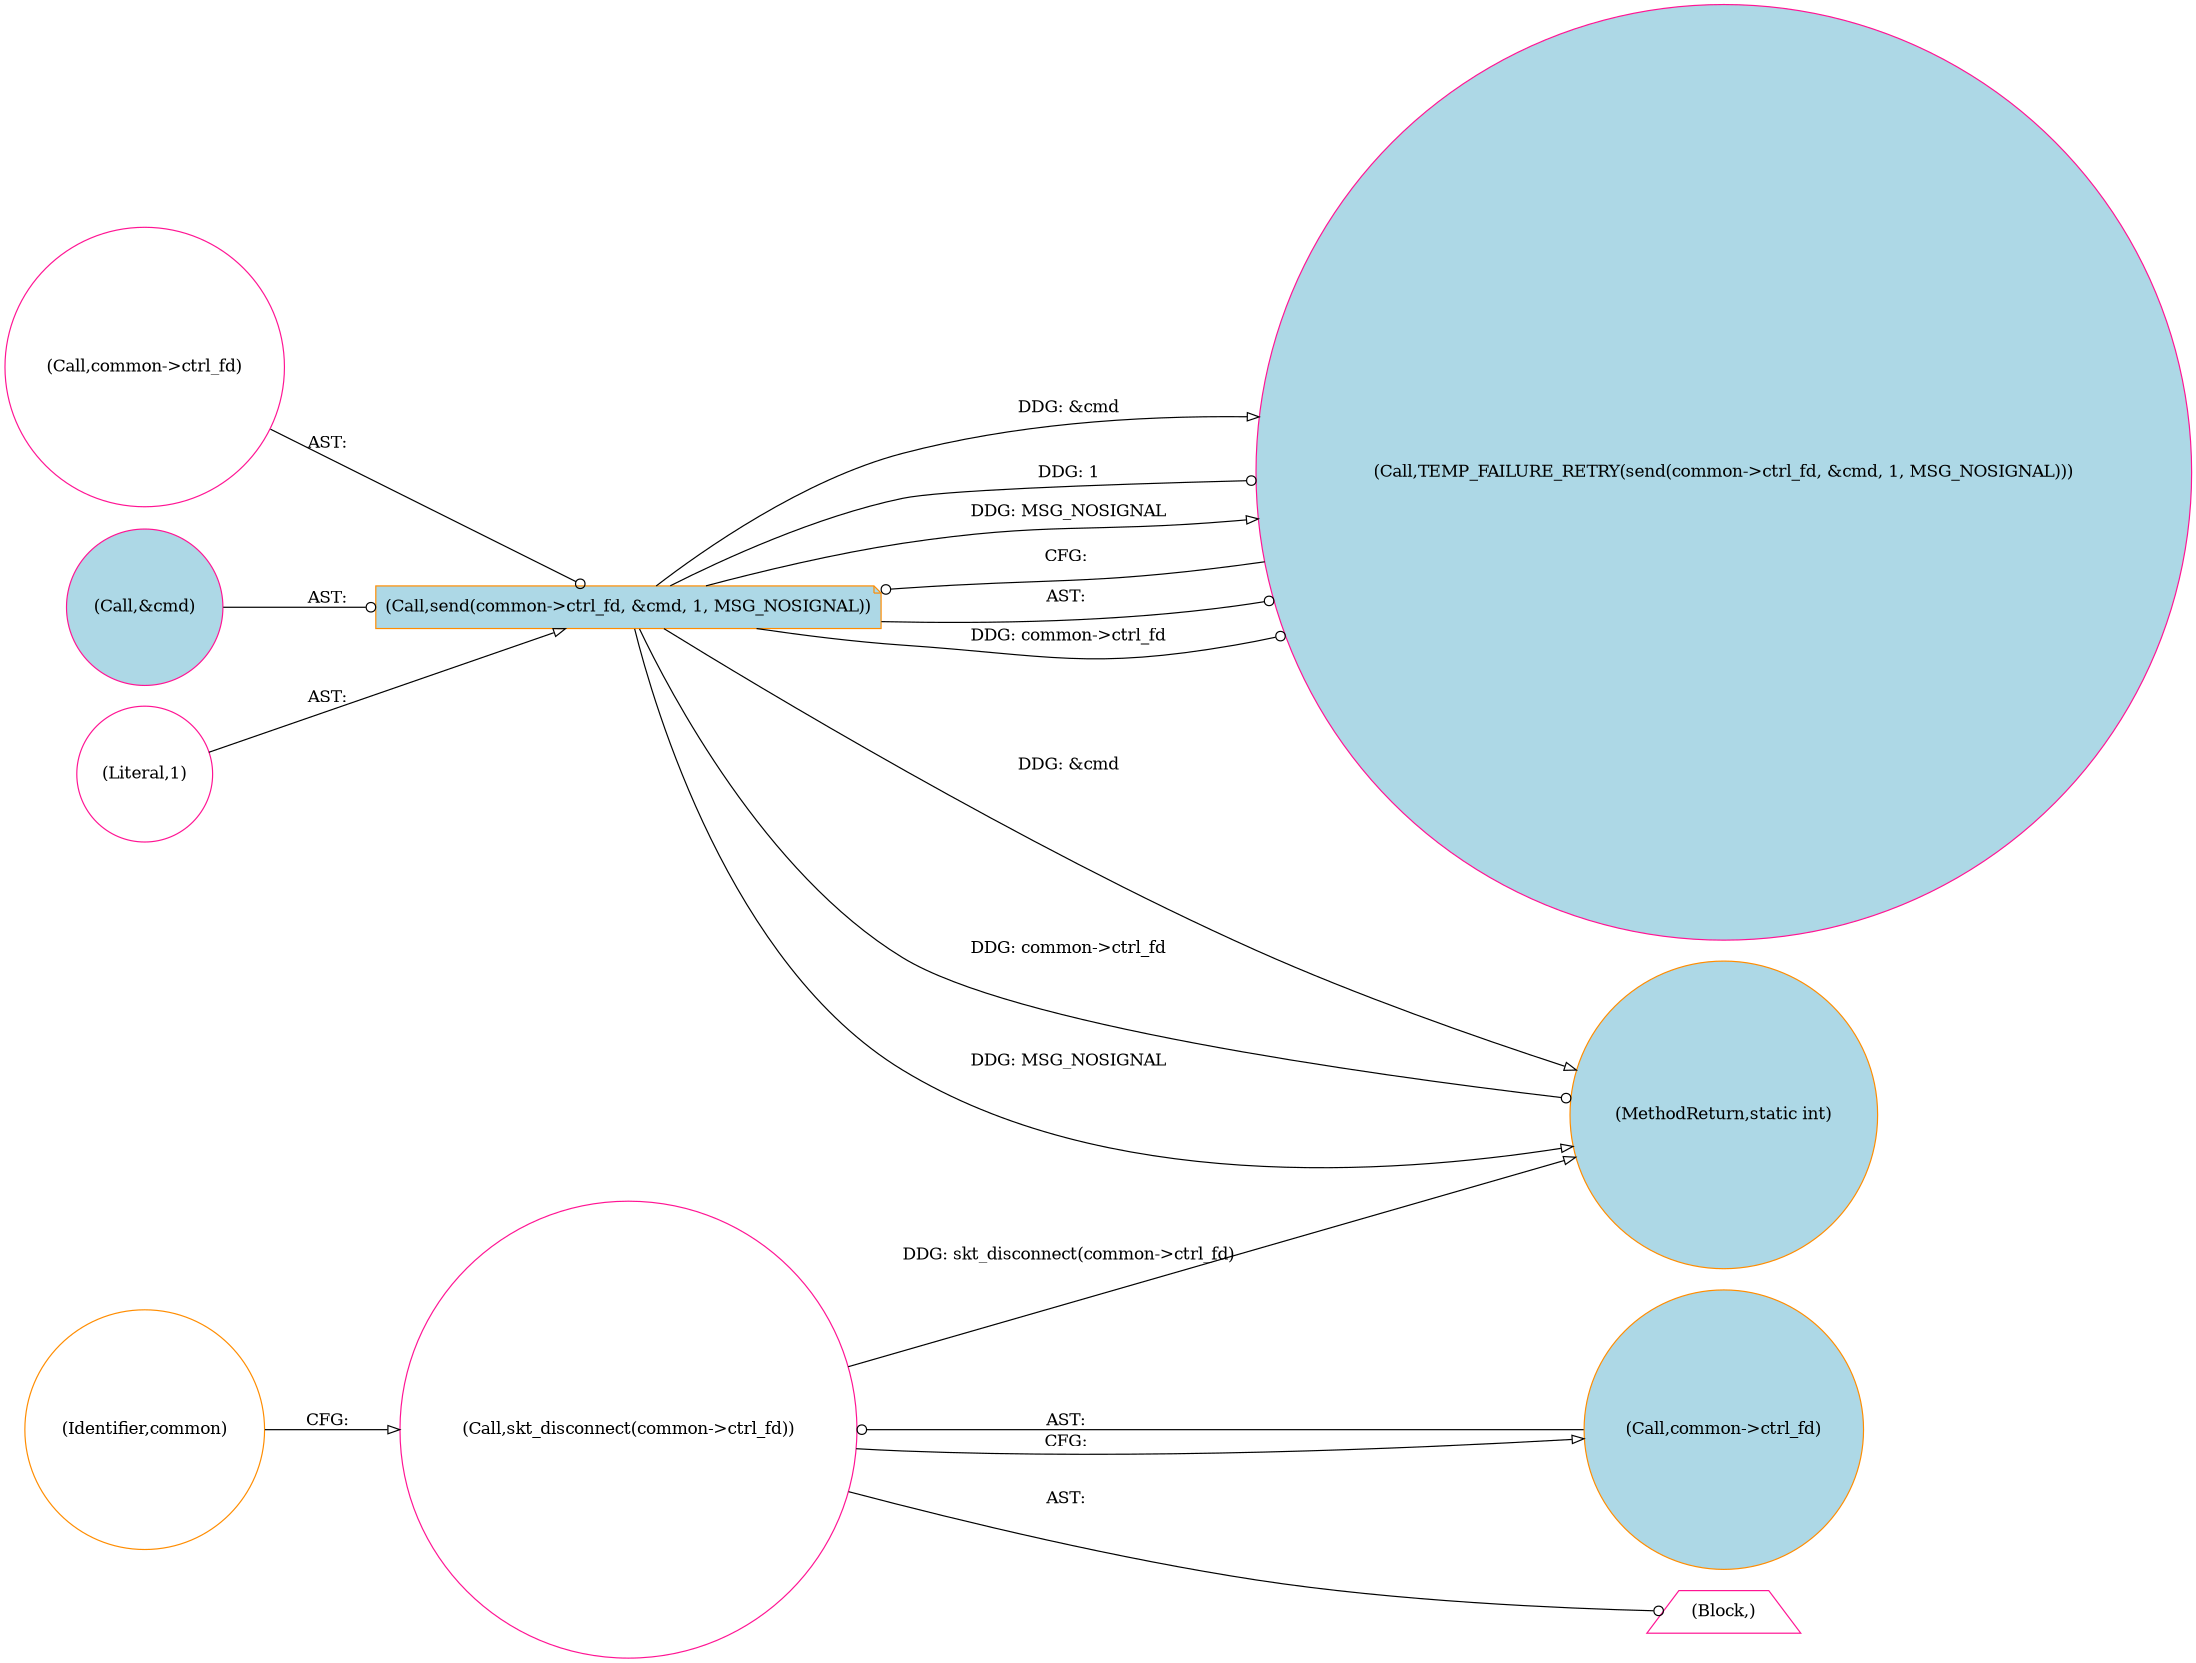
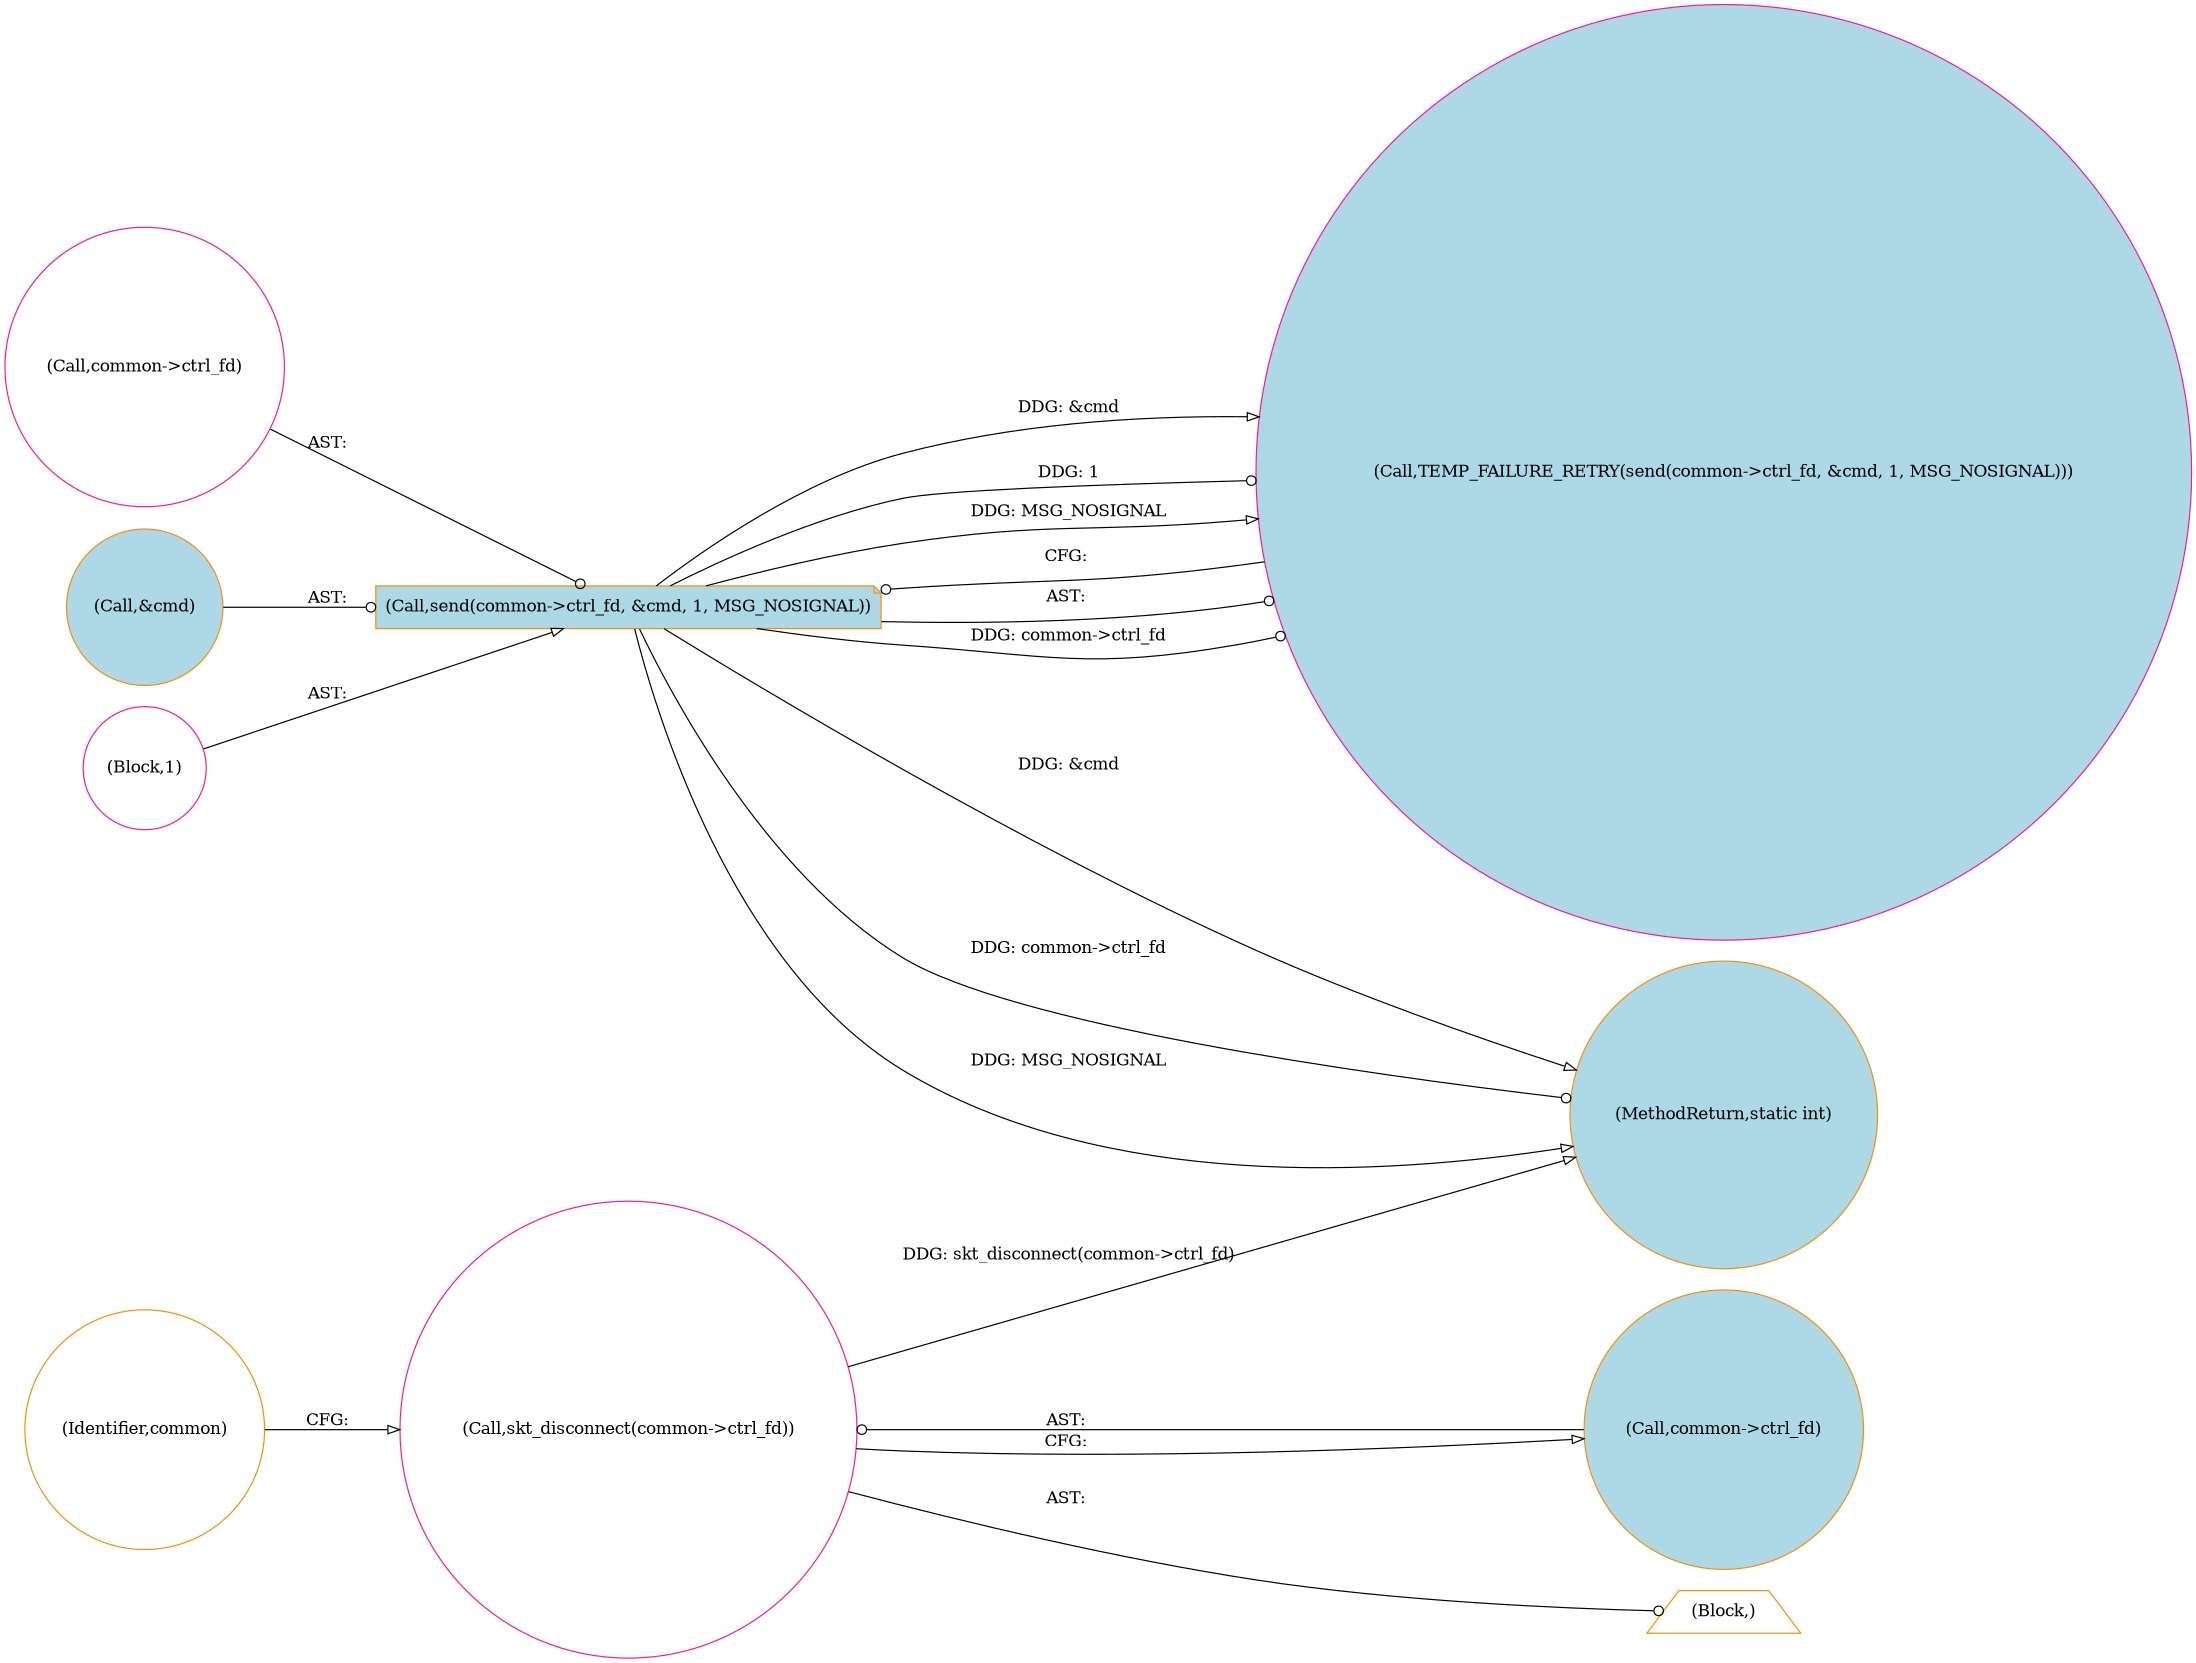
(145, 607) -> (145, 607)
(145, 774) -> (145, 768)
(1724, 1612) -> (1724, 1612)
